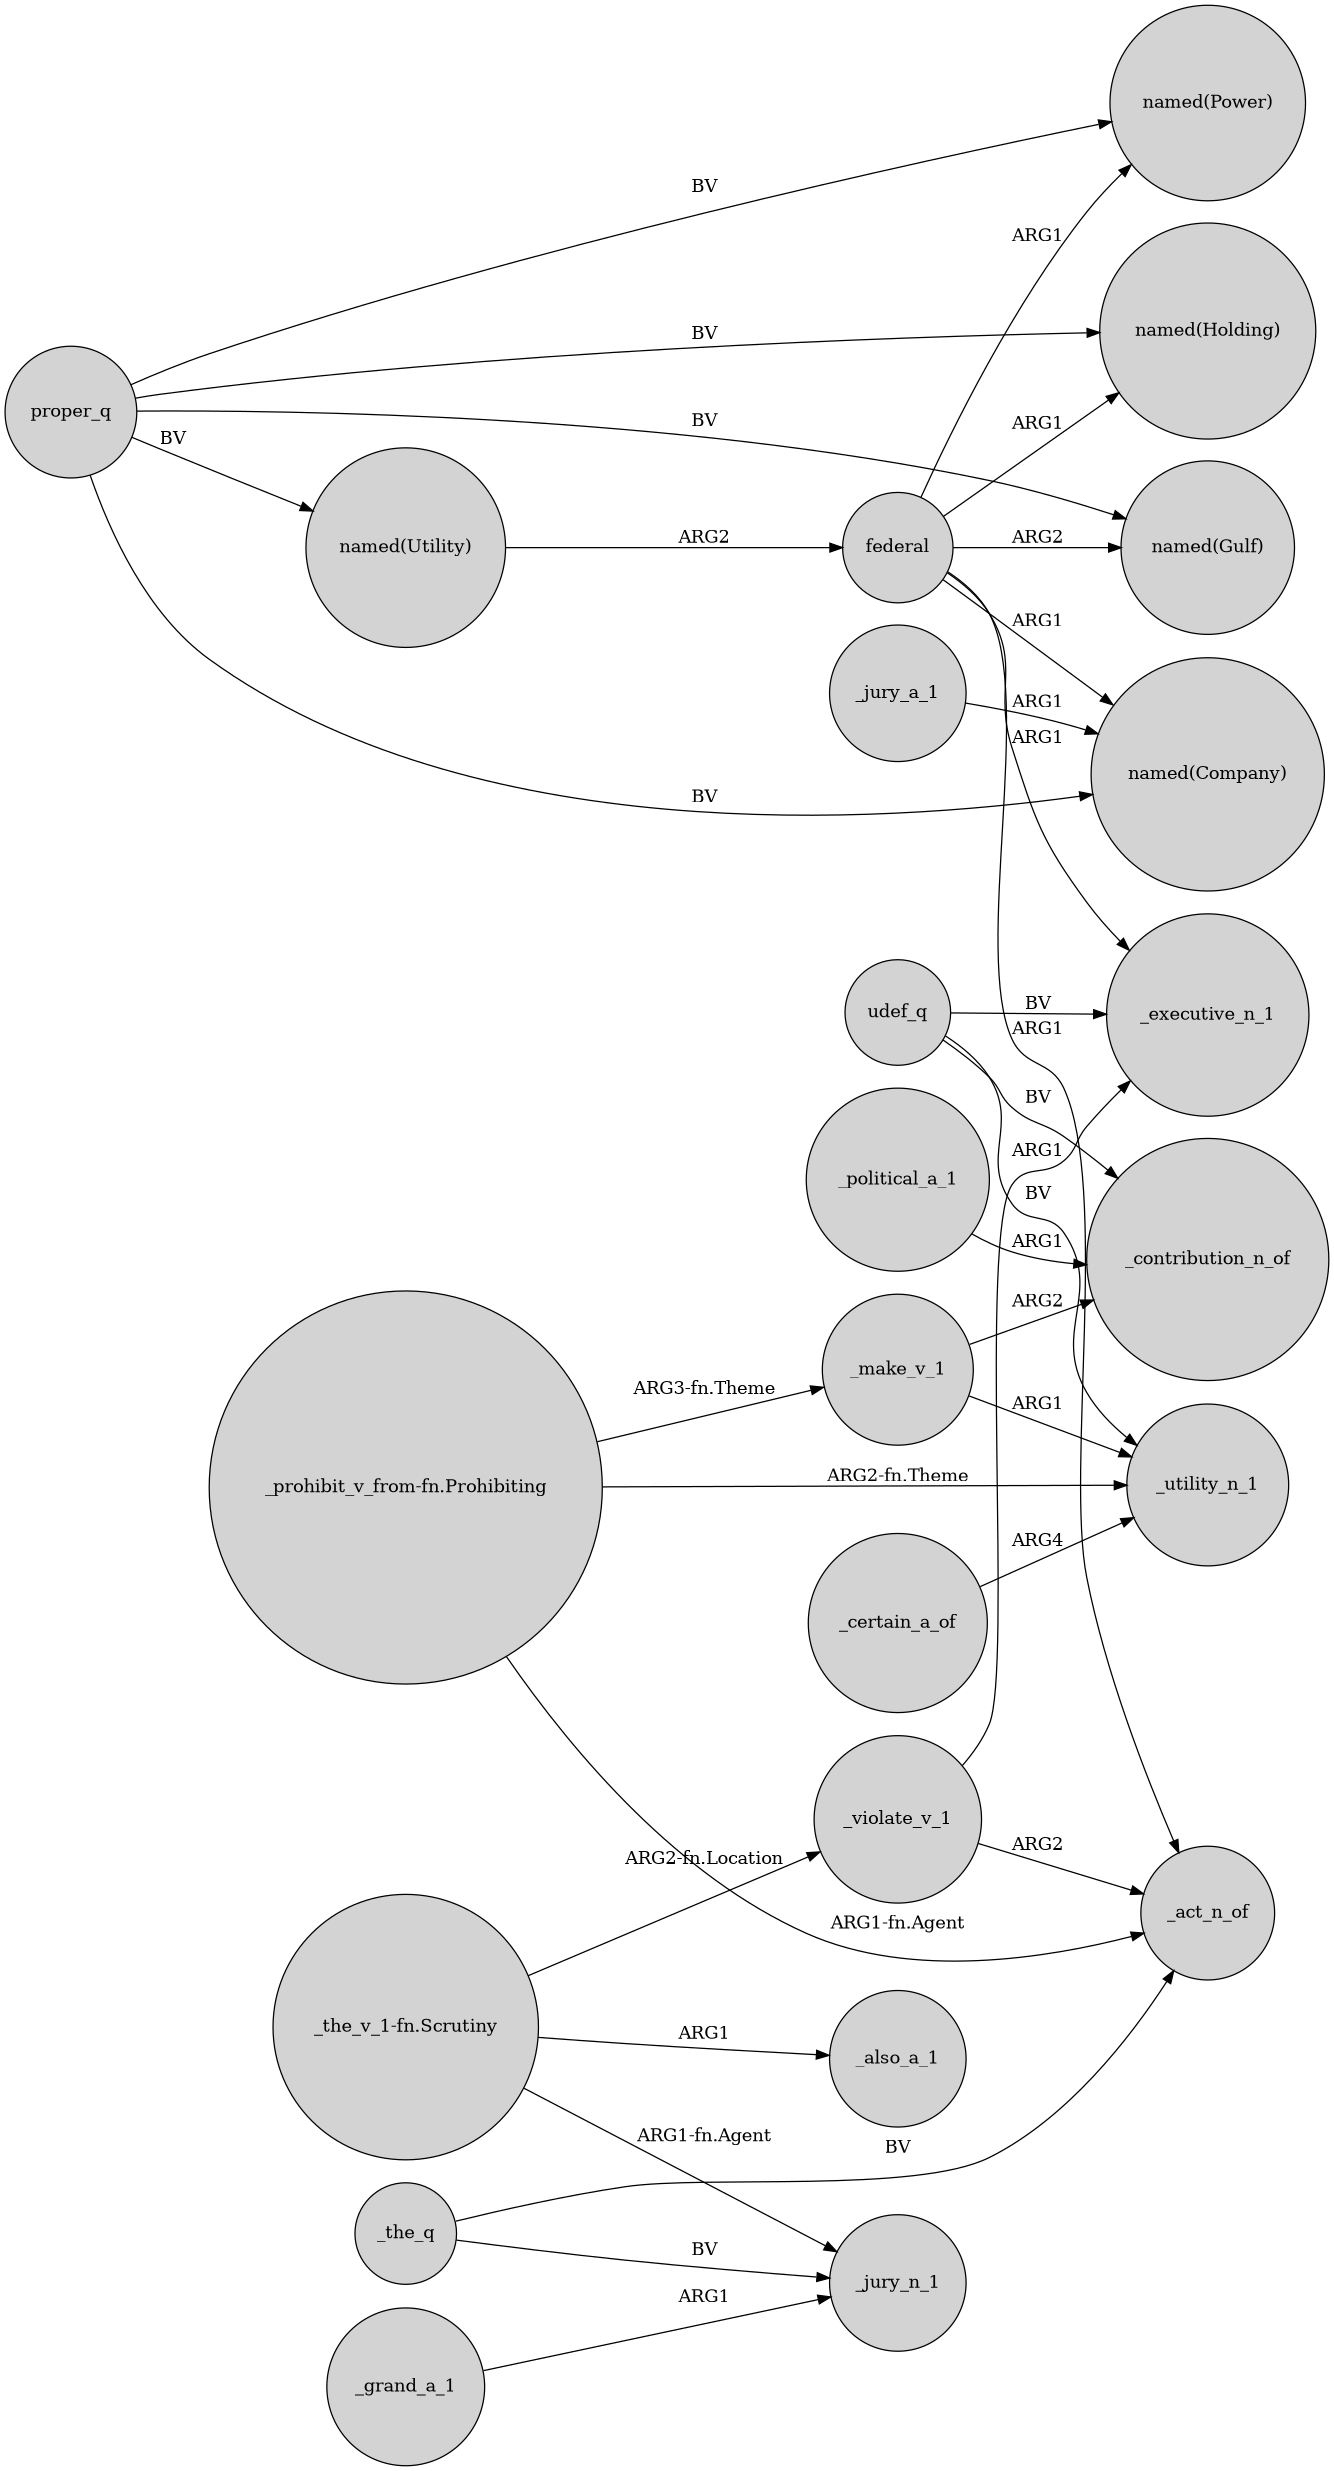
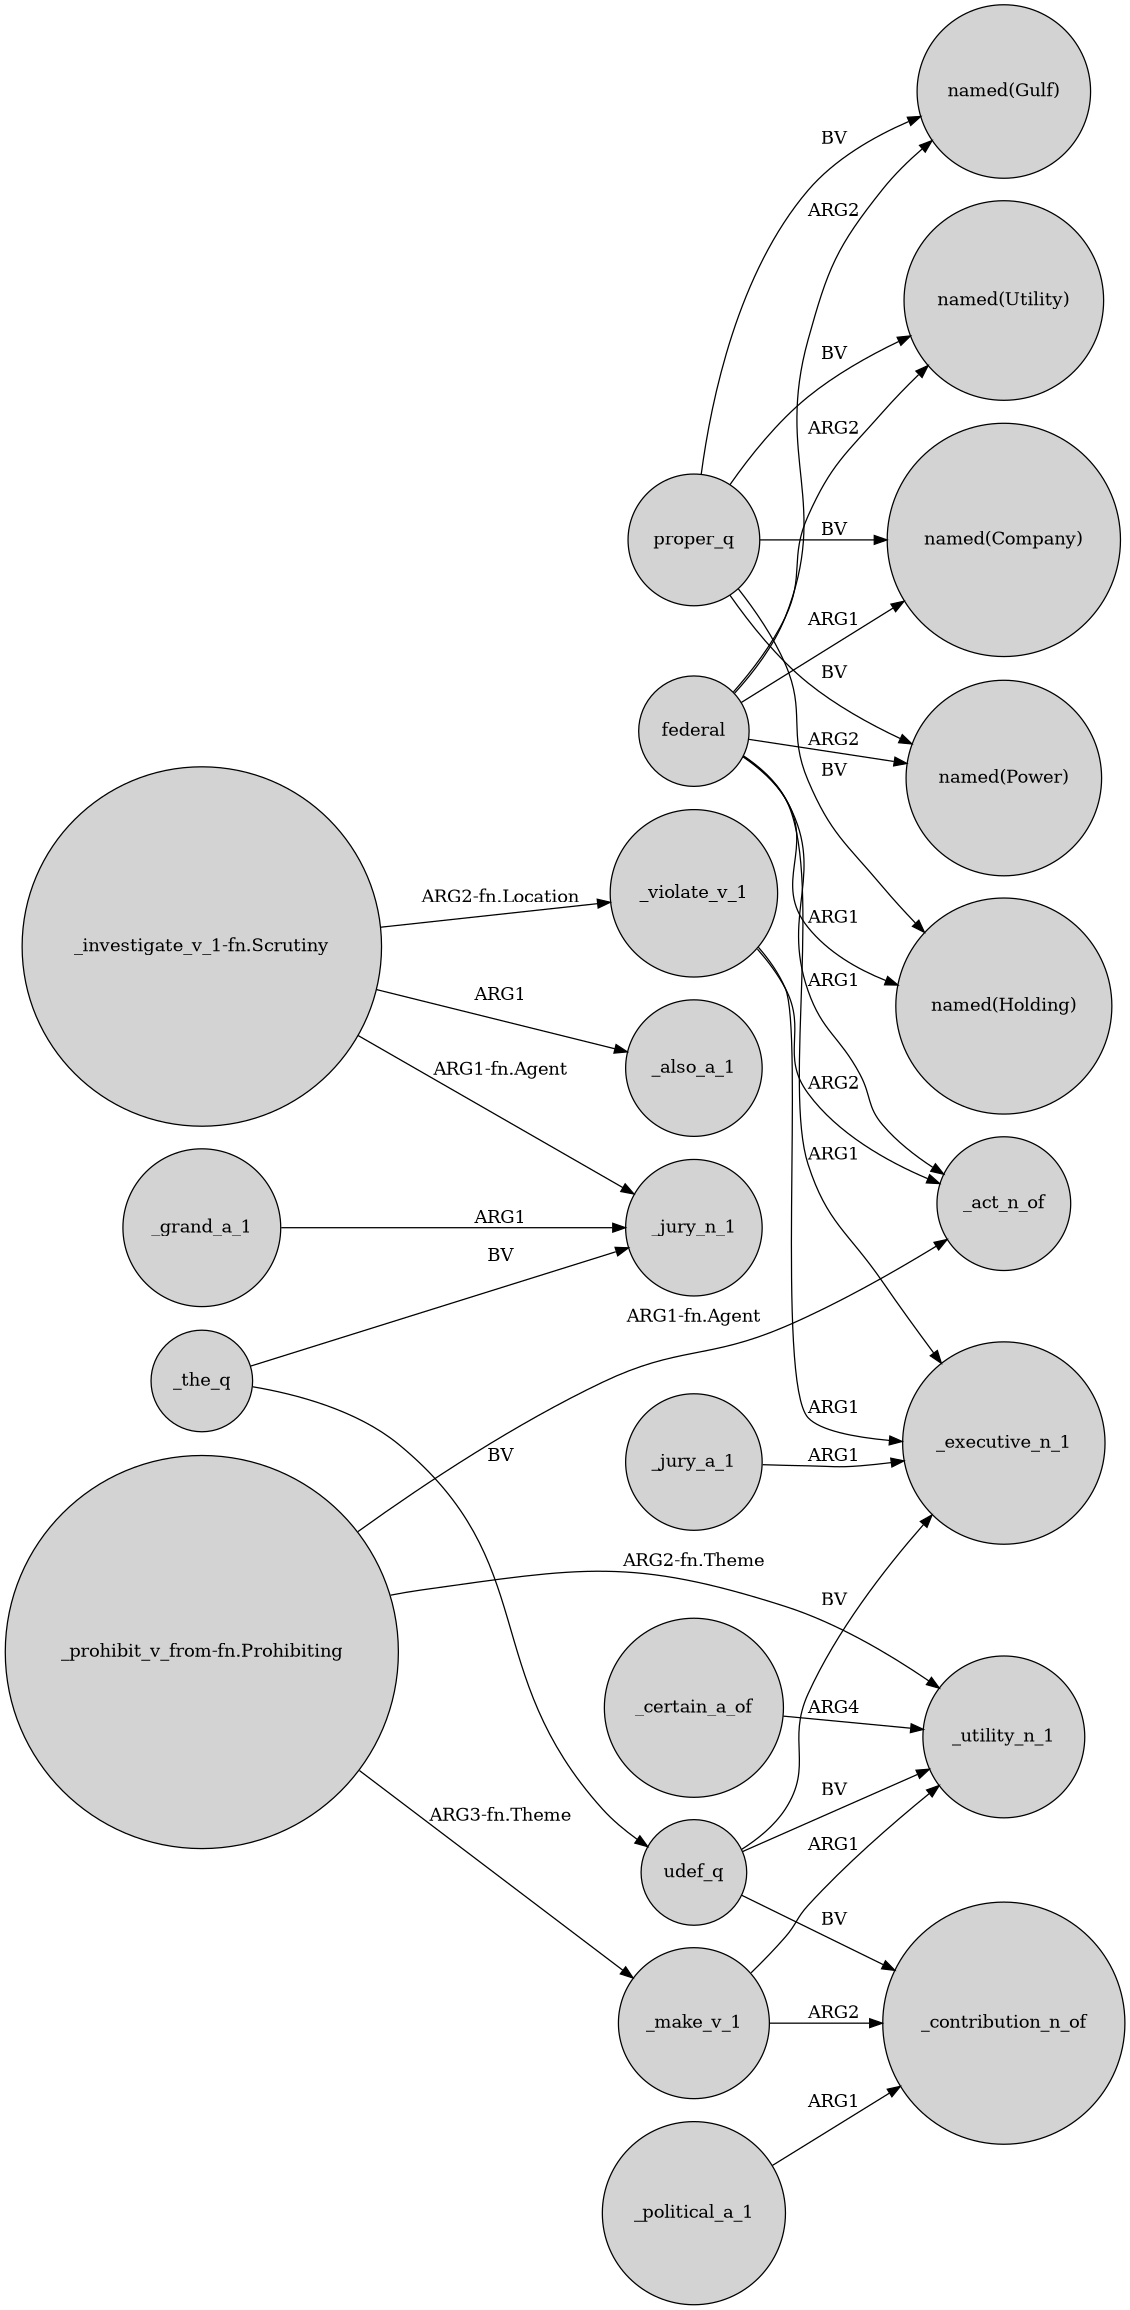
(1038, 237) -> (834, 741)
(668, 548) -> (813, 506)
(1026, 715) -> (827, 1466)
(406, 2027) -> (202, 947)
(848, 2180) -> (490, 1568)
